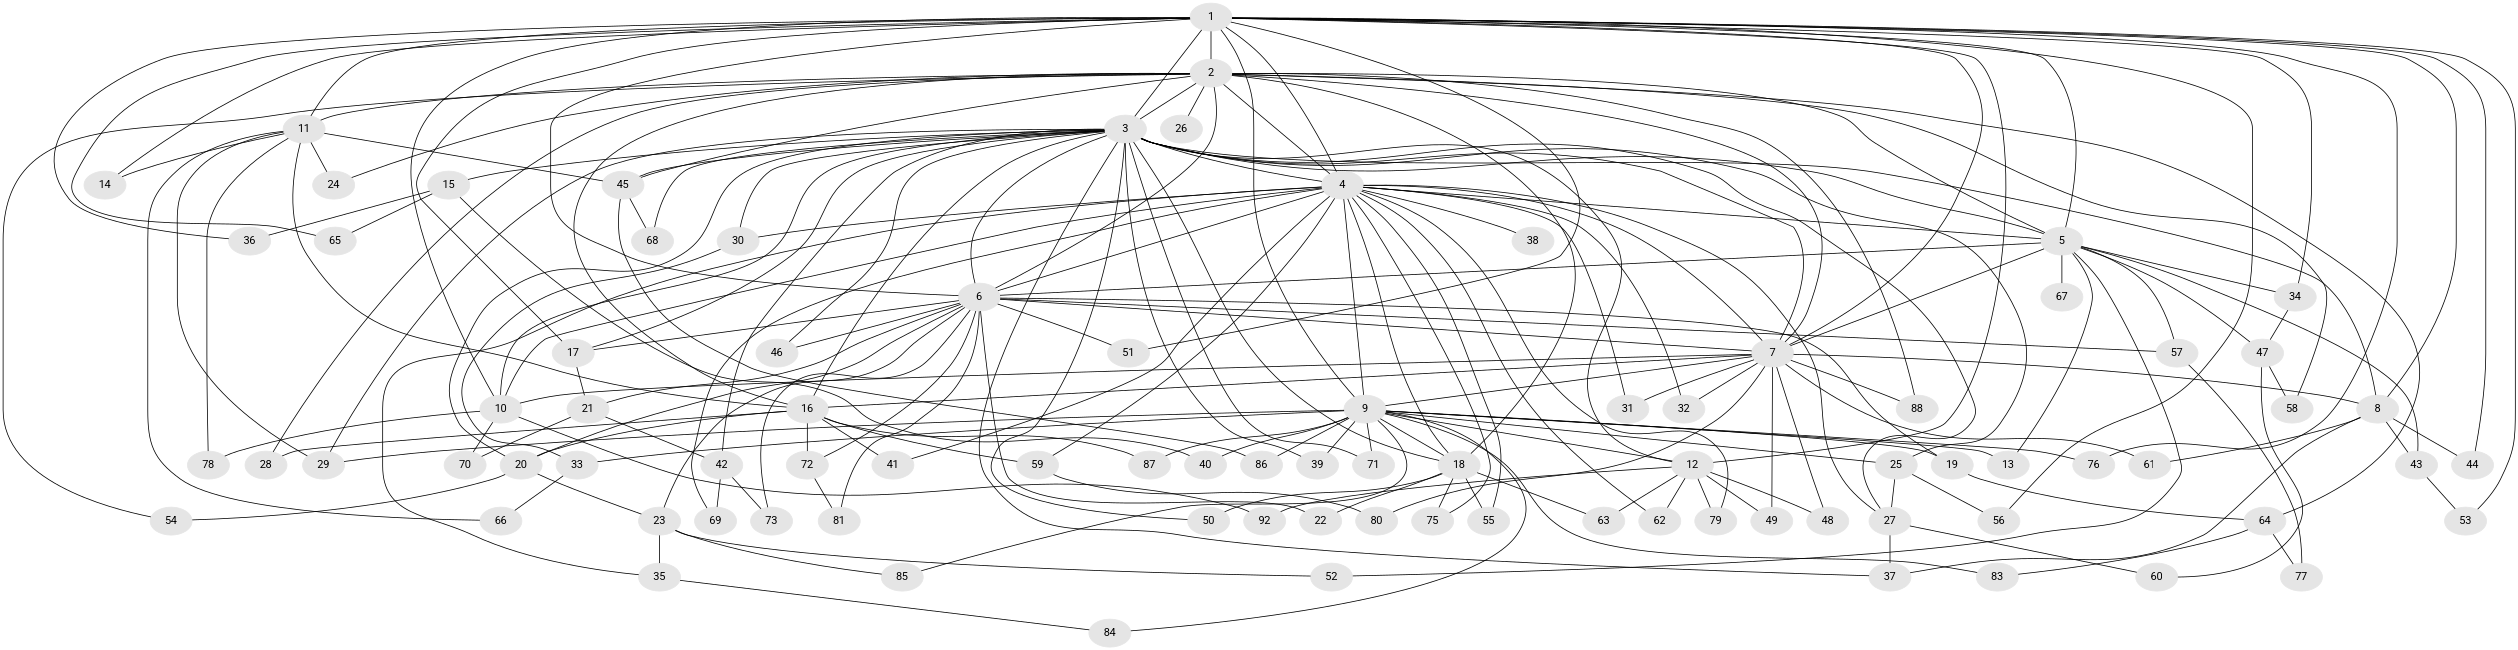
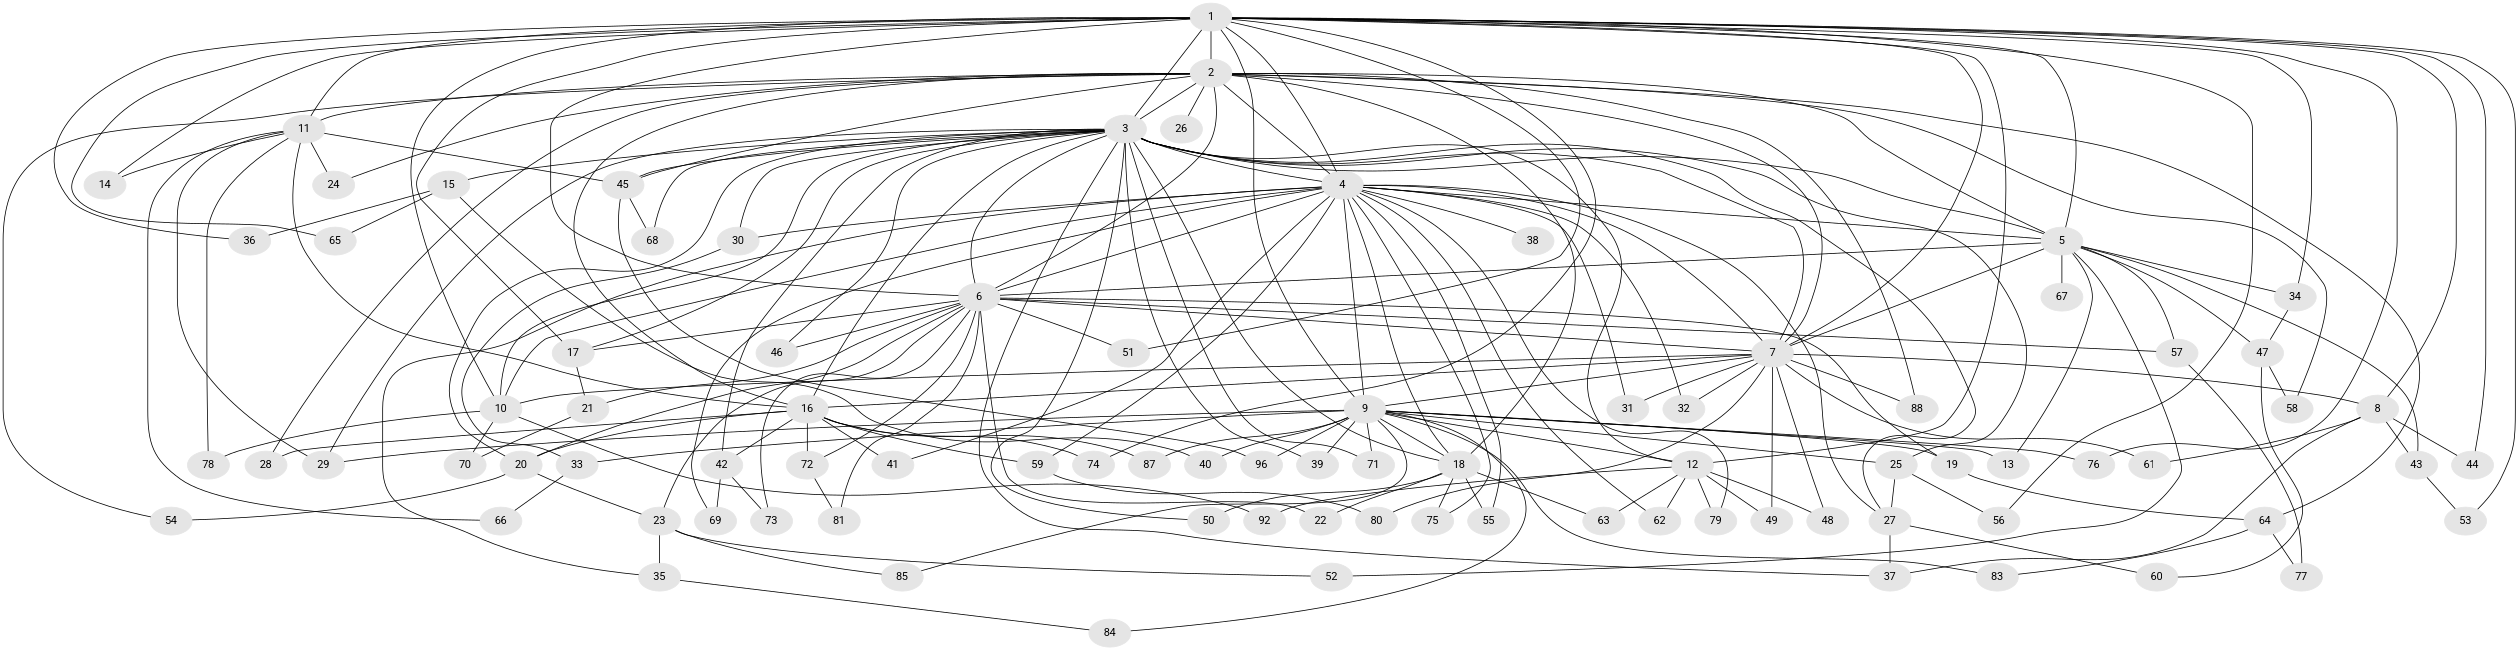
(1835, 168) -> none
(665, 441) -> (767, 435)
none -> (1094, 465)
(1262, 465) -> (1262, 465)
